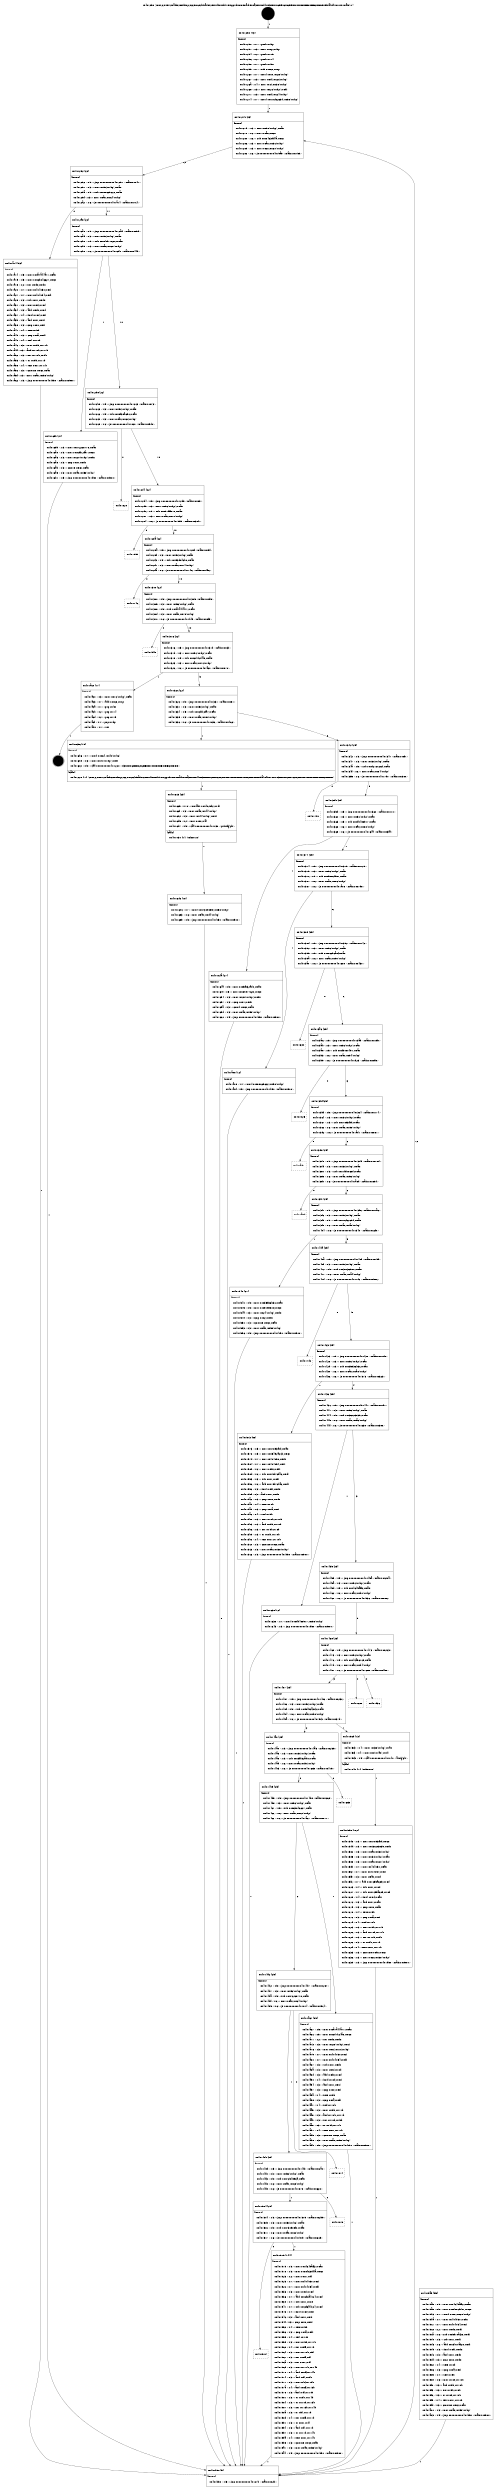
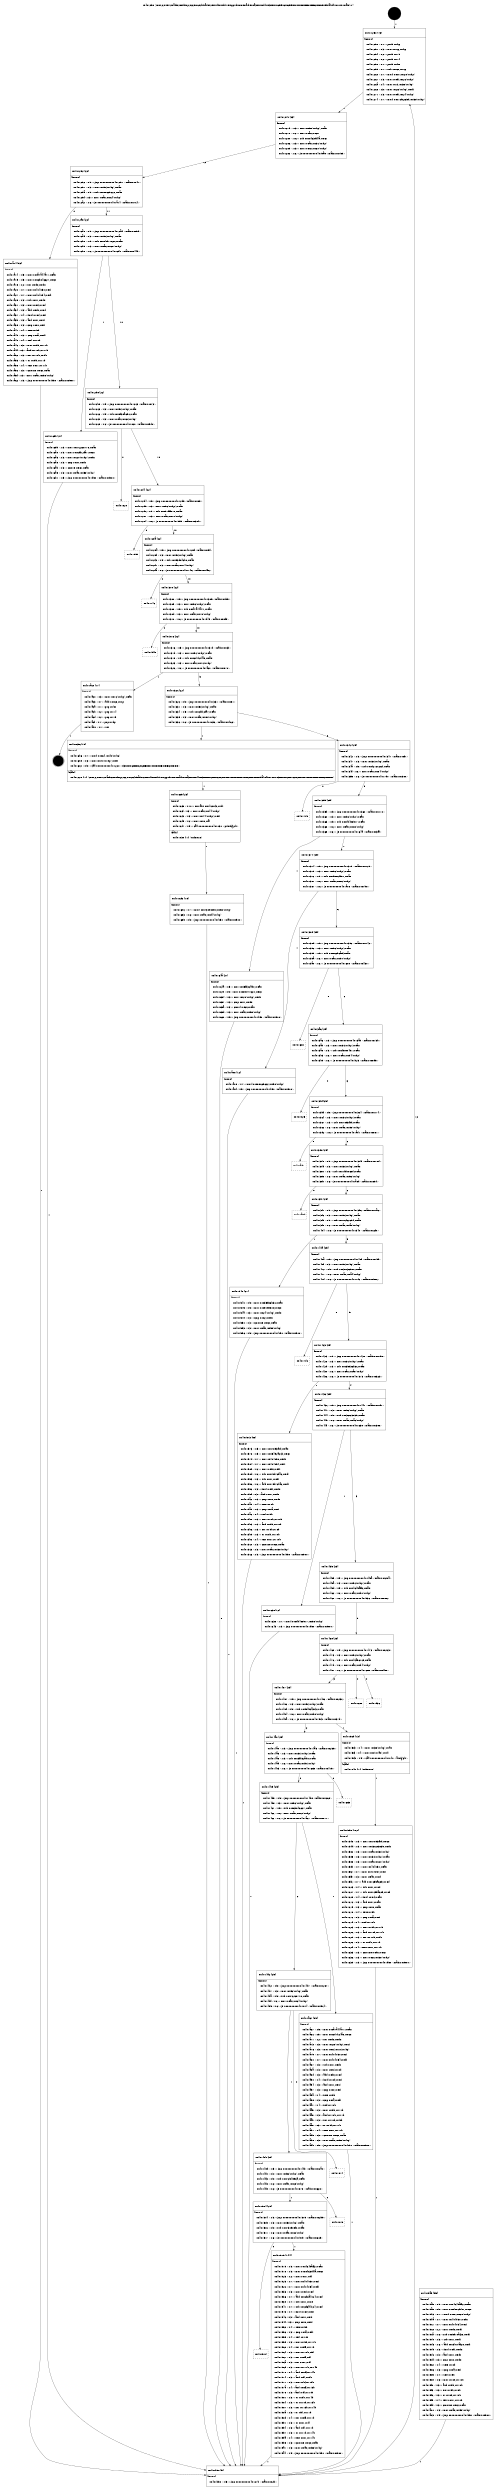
(415, 1317) -> (415, 1338)
